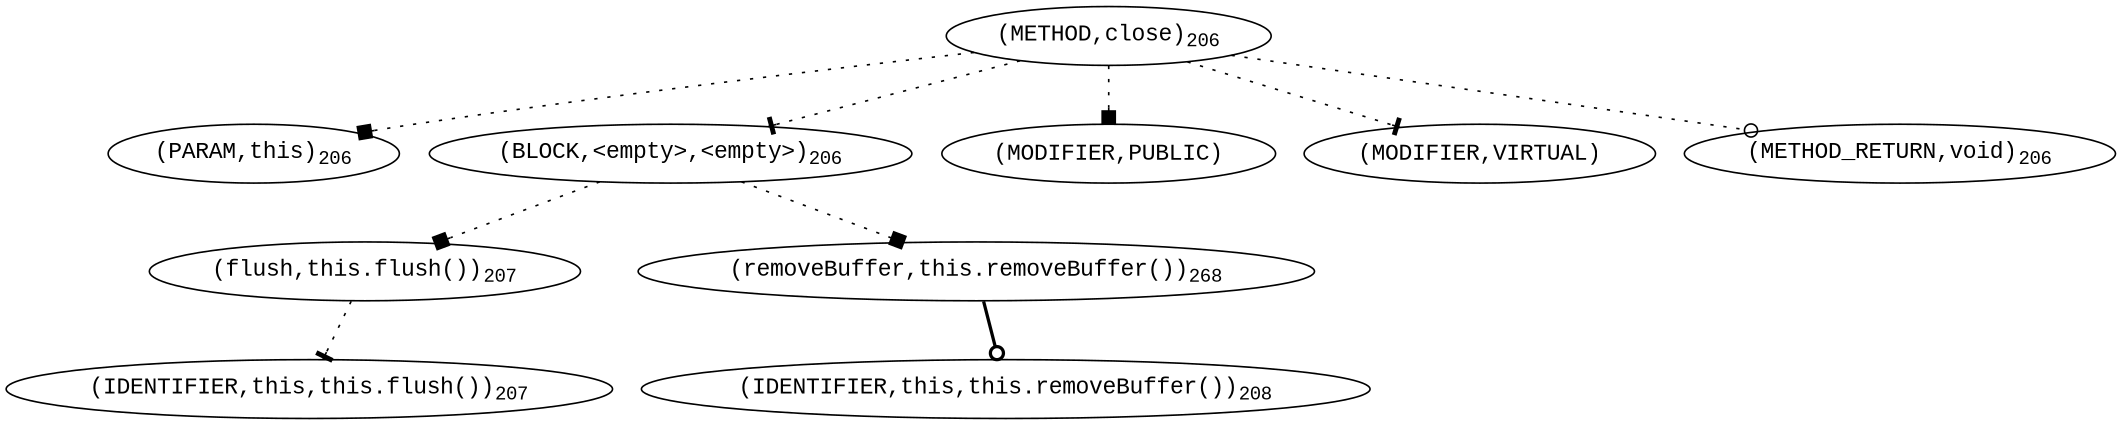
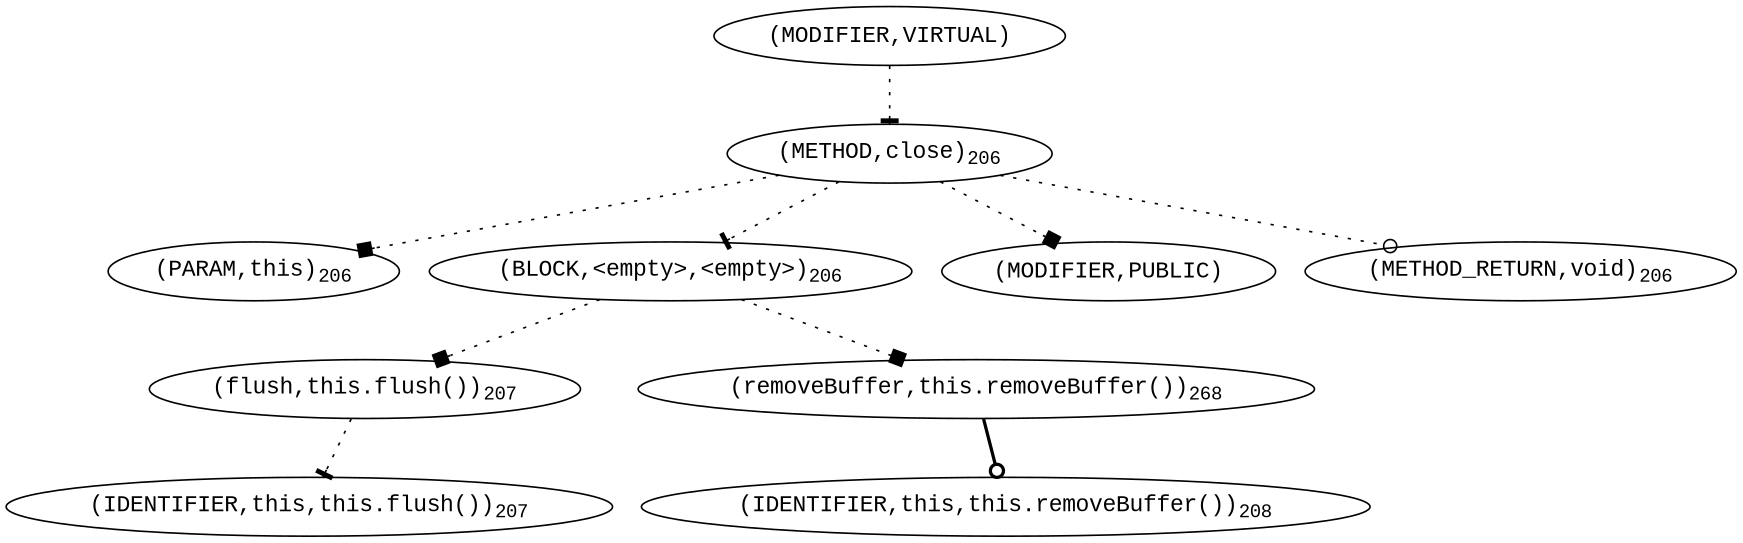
(1290, 93) -> (890, 91)
